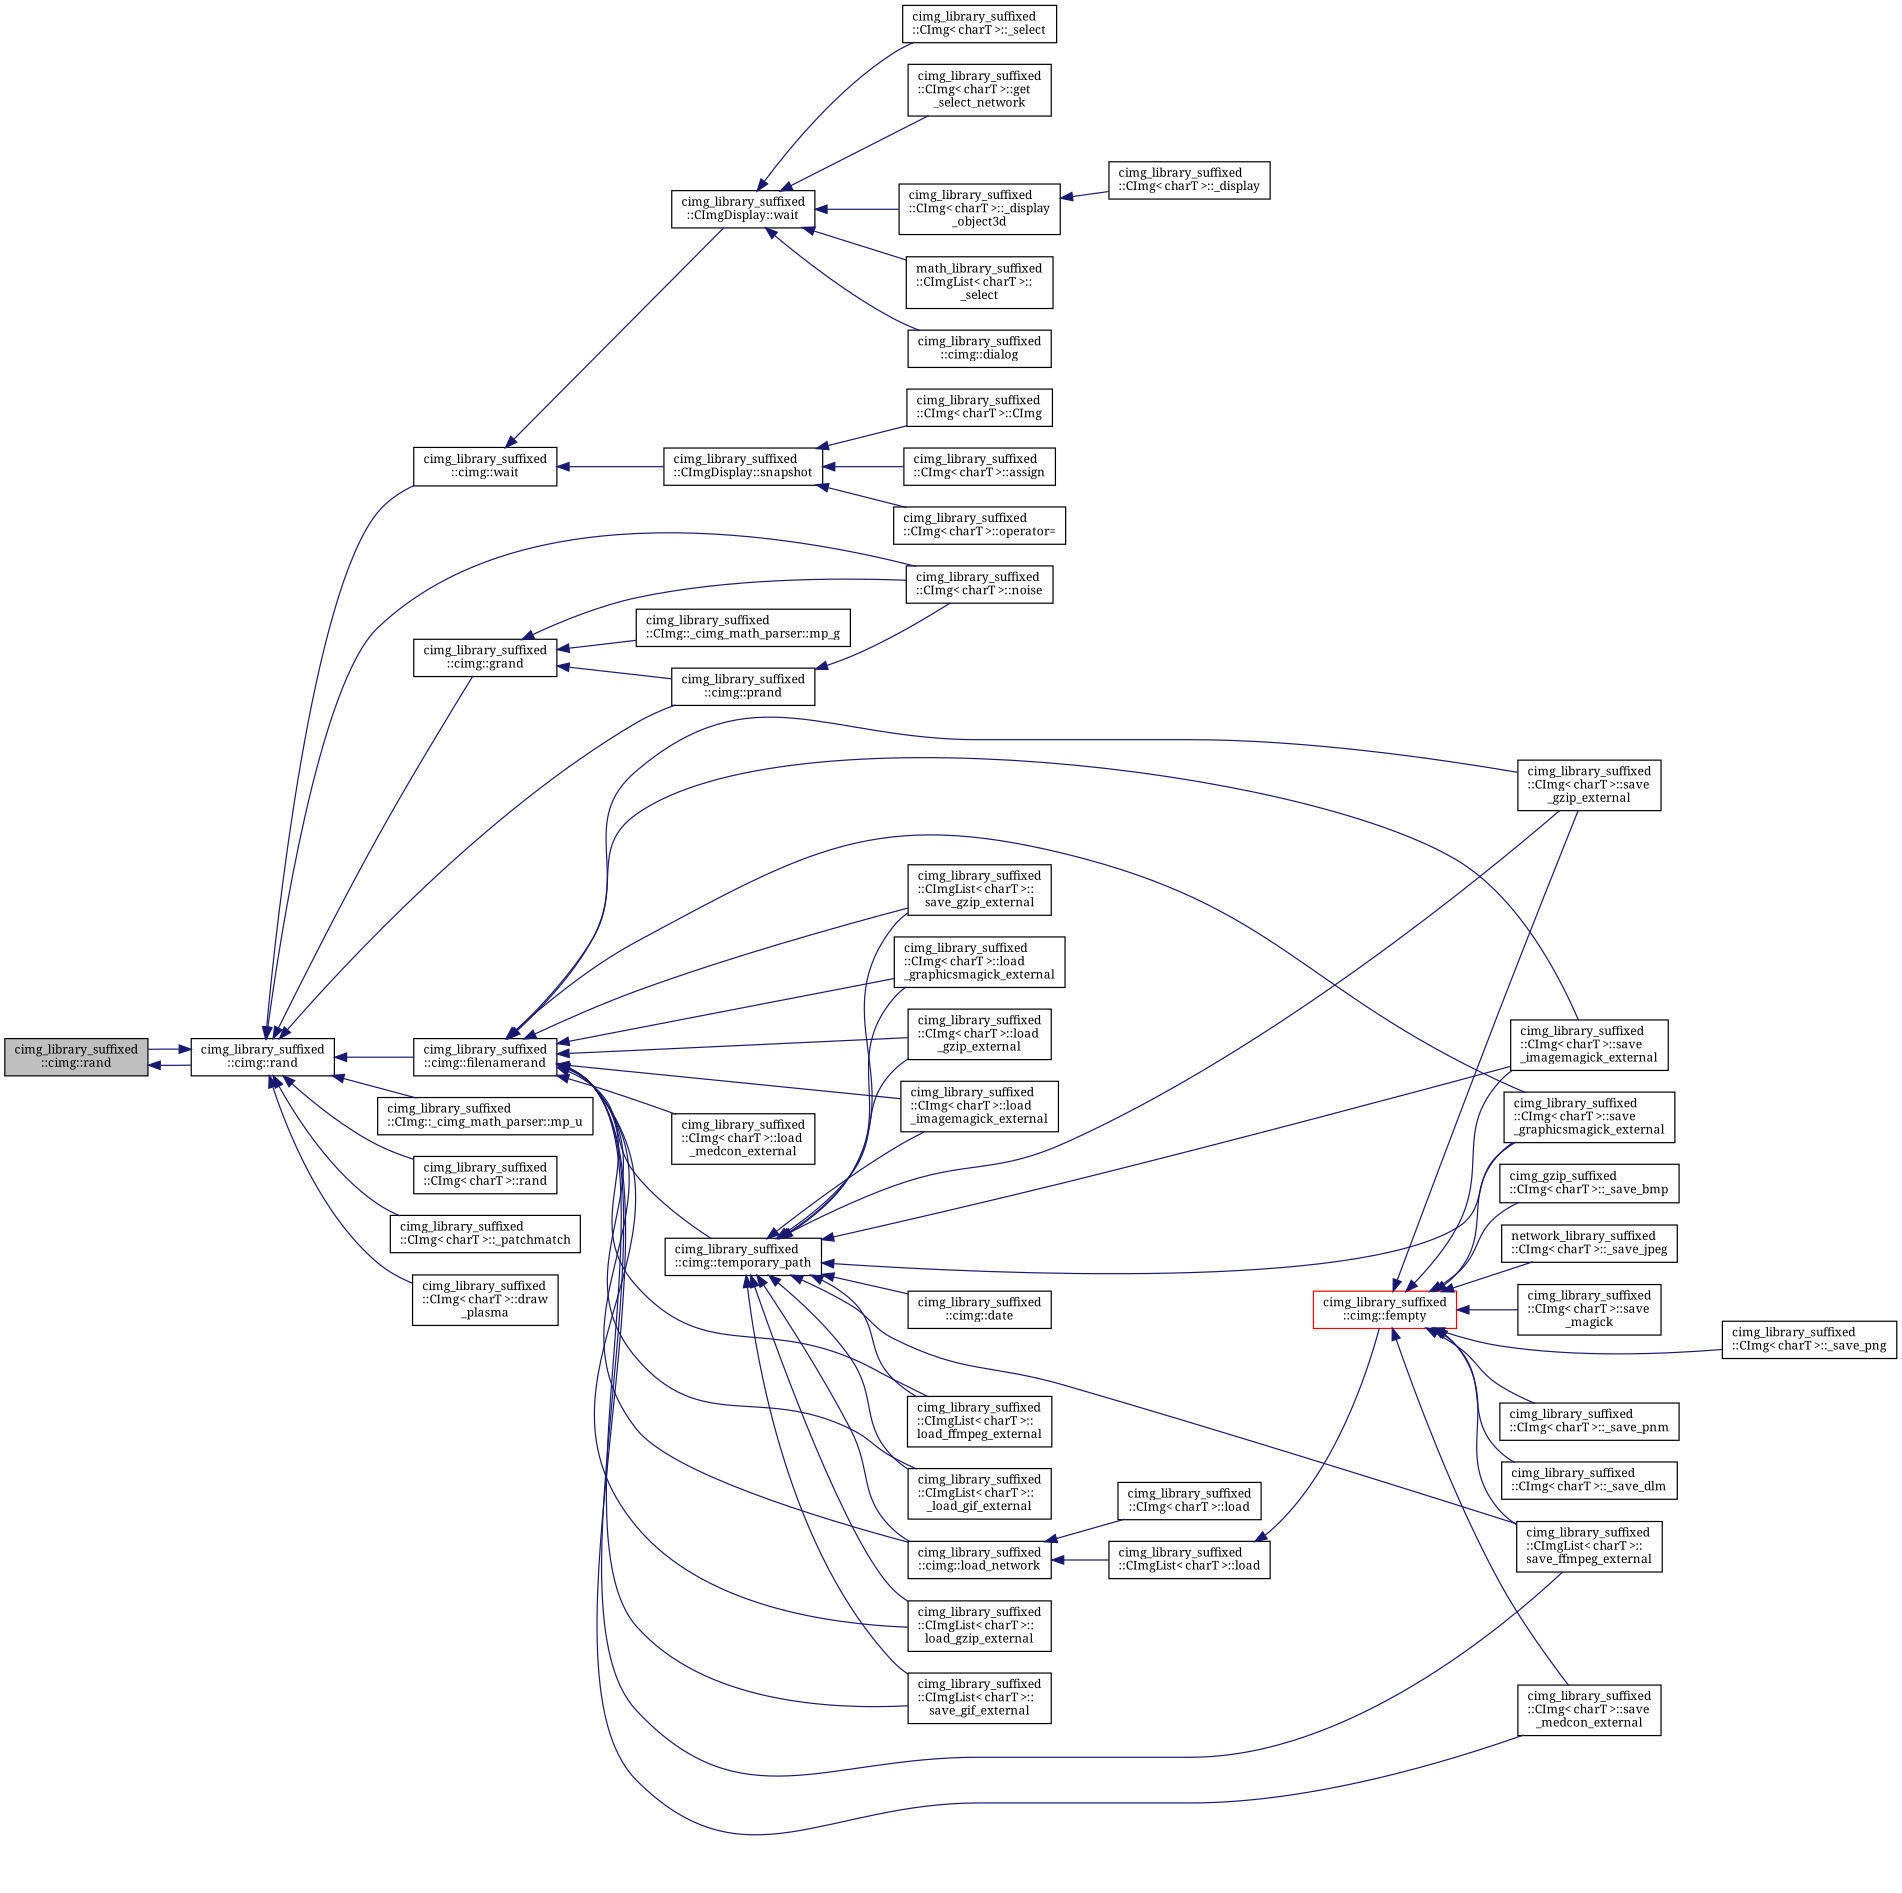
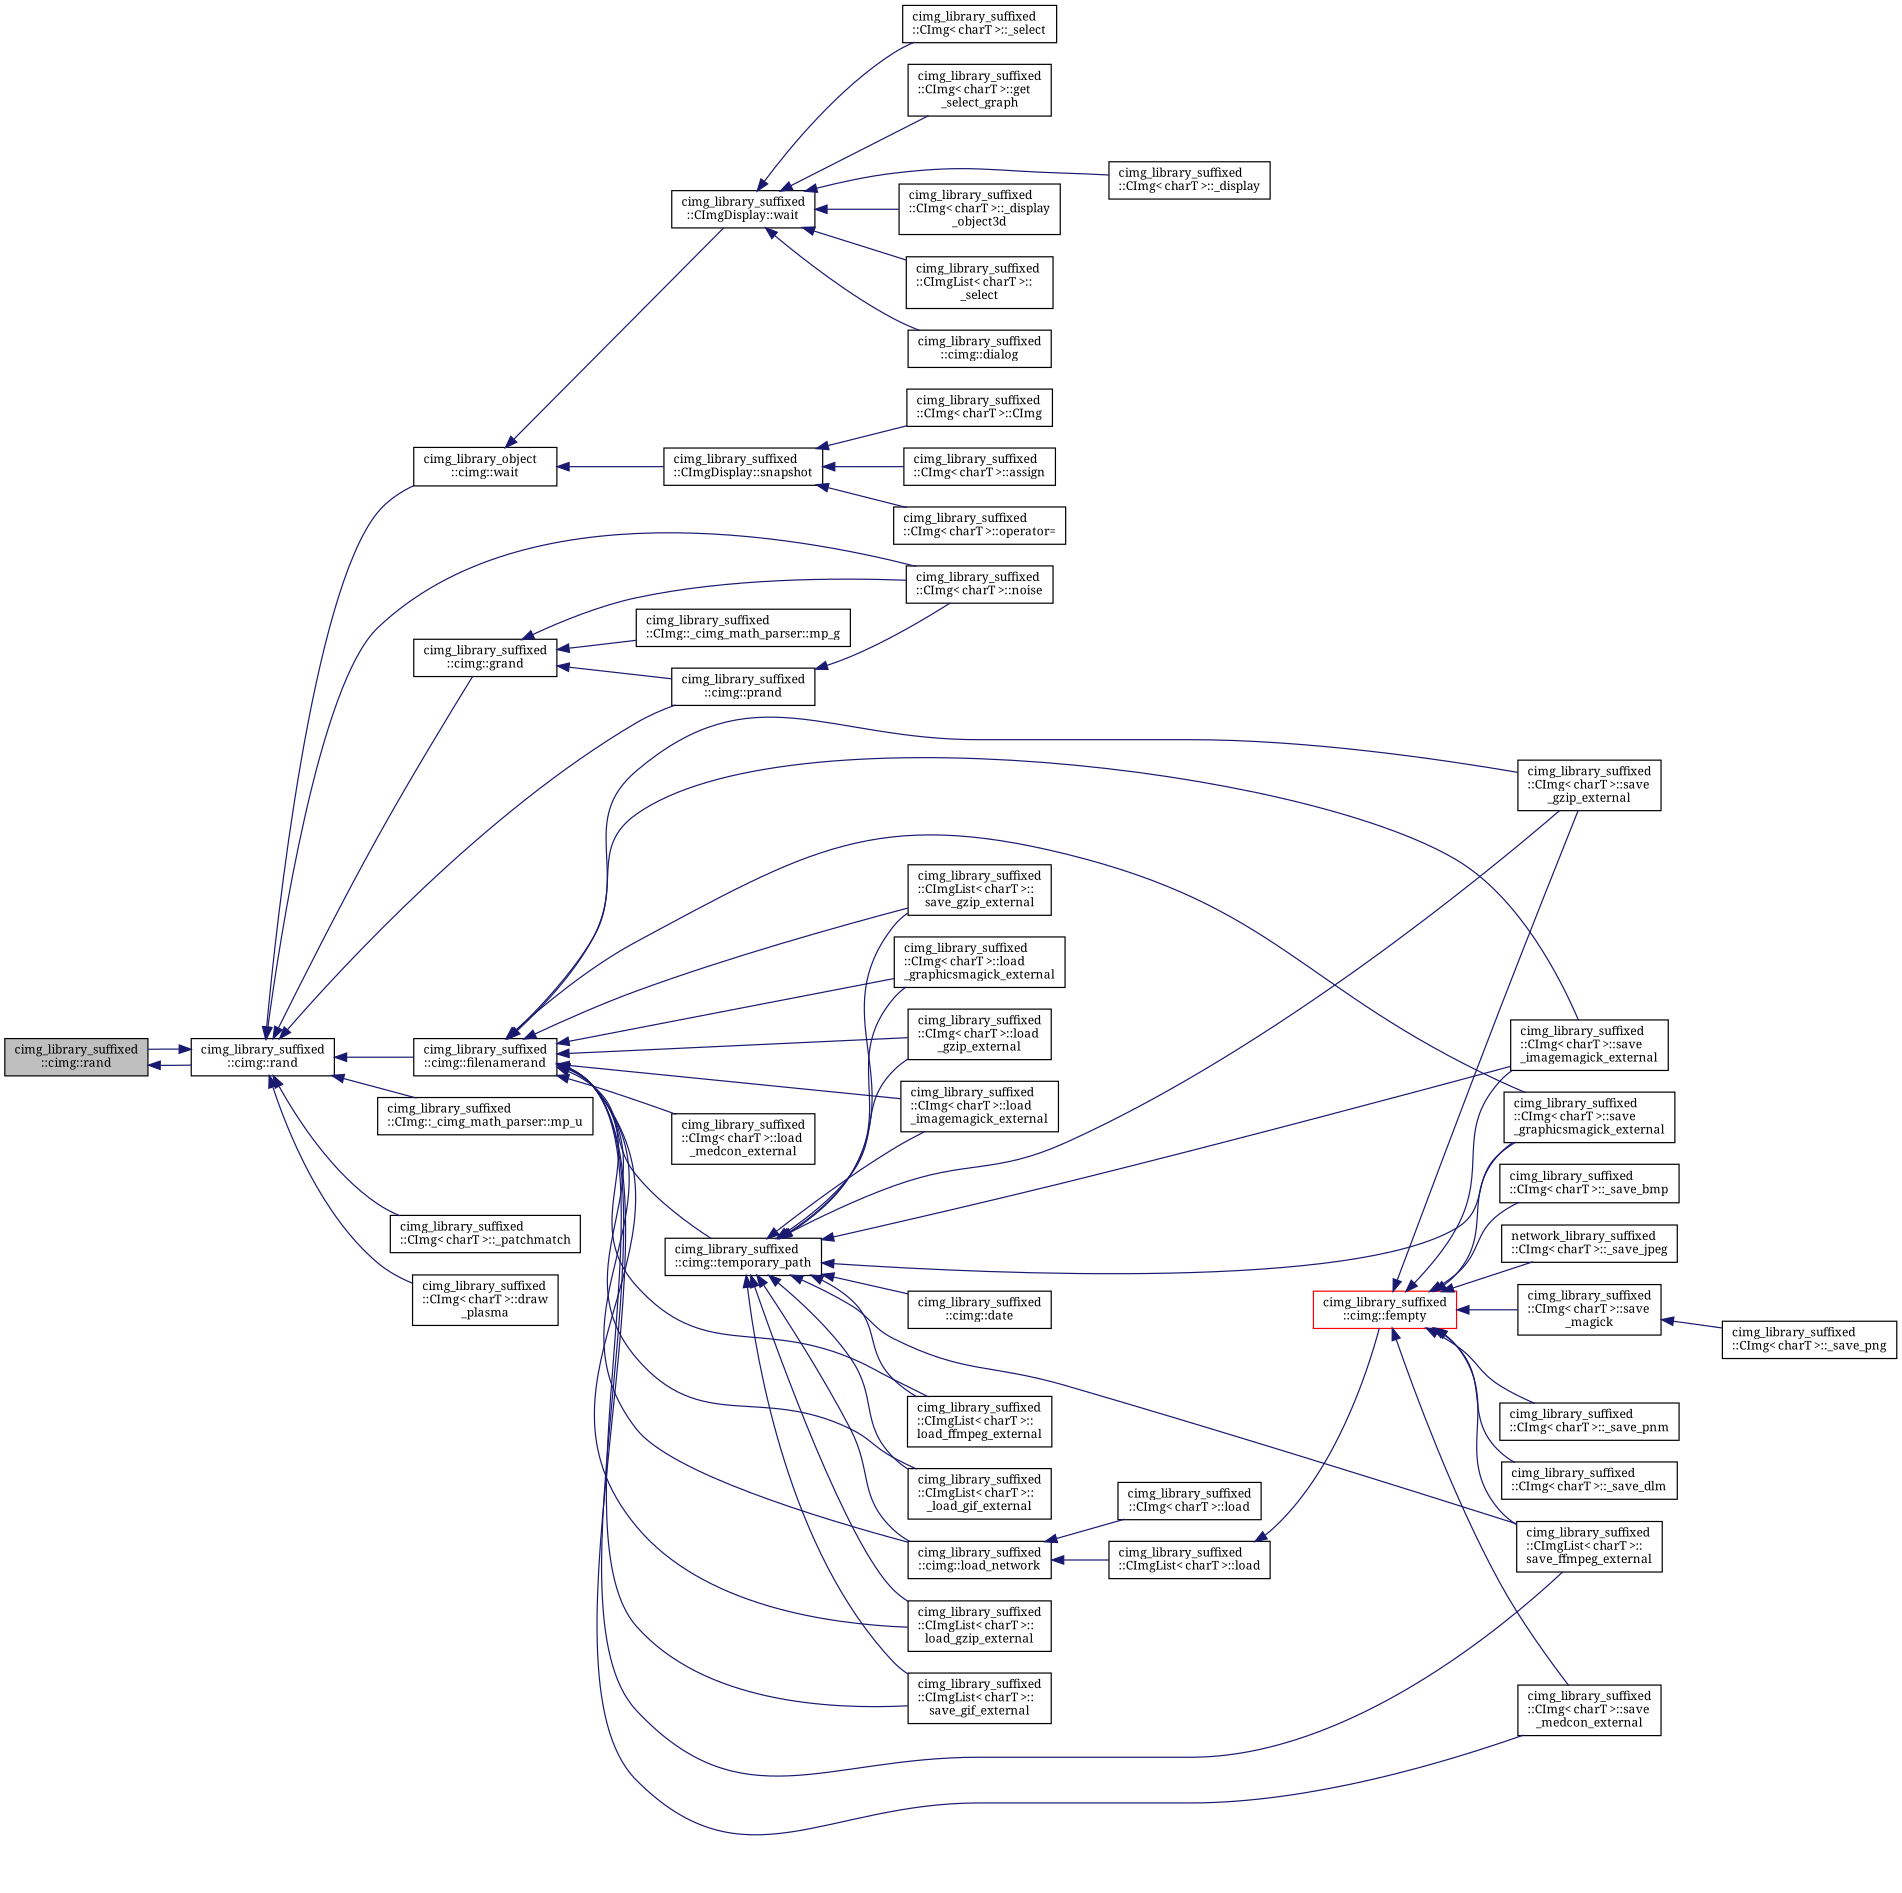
(980, 90) -> (980, 90)
(1091, 194) -> (962, 169)
(980, 283) -> (980, 283)
(485, 467) -> (485, 467)
(485, 1175) -> none
(1589, 1184) -> (1589, 1184)
(1582, 1353) -> (1698, 1325)
